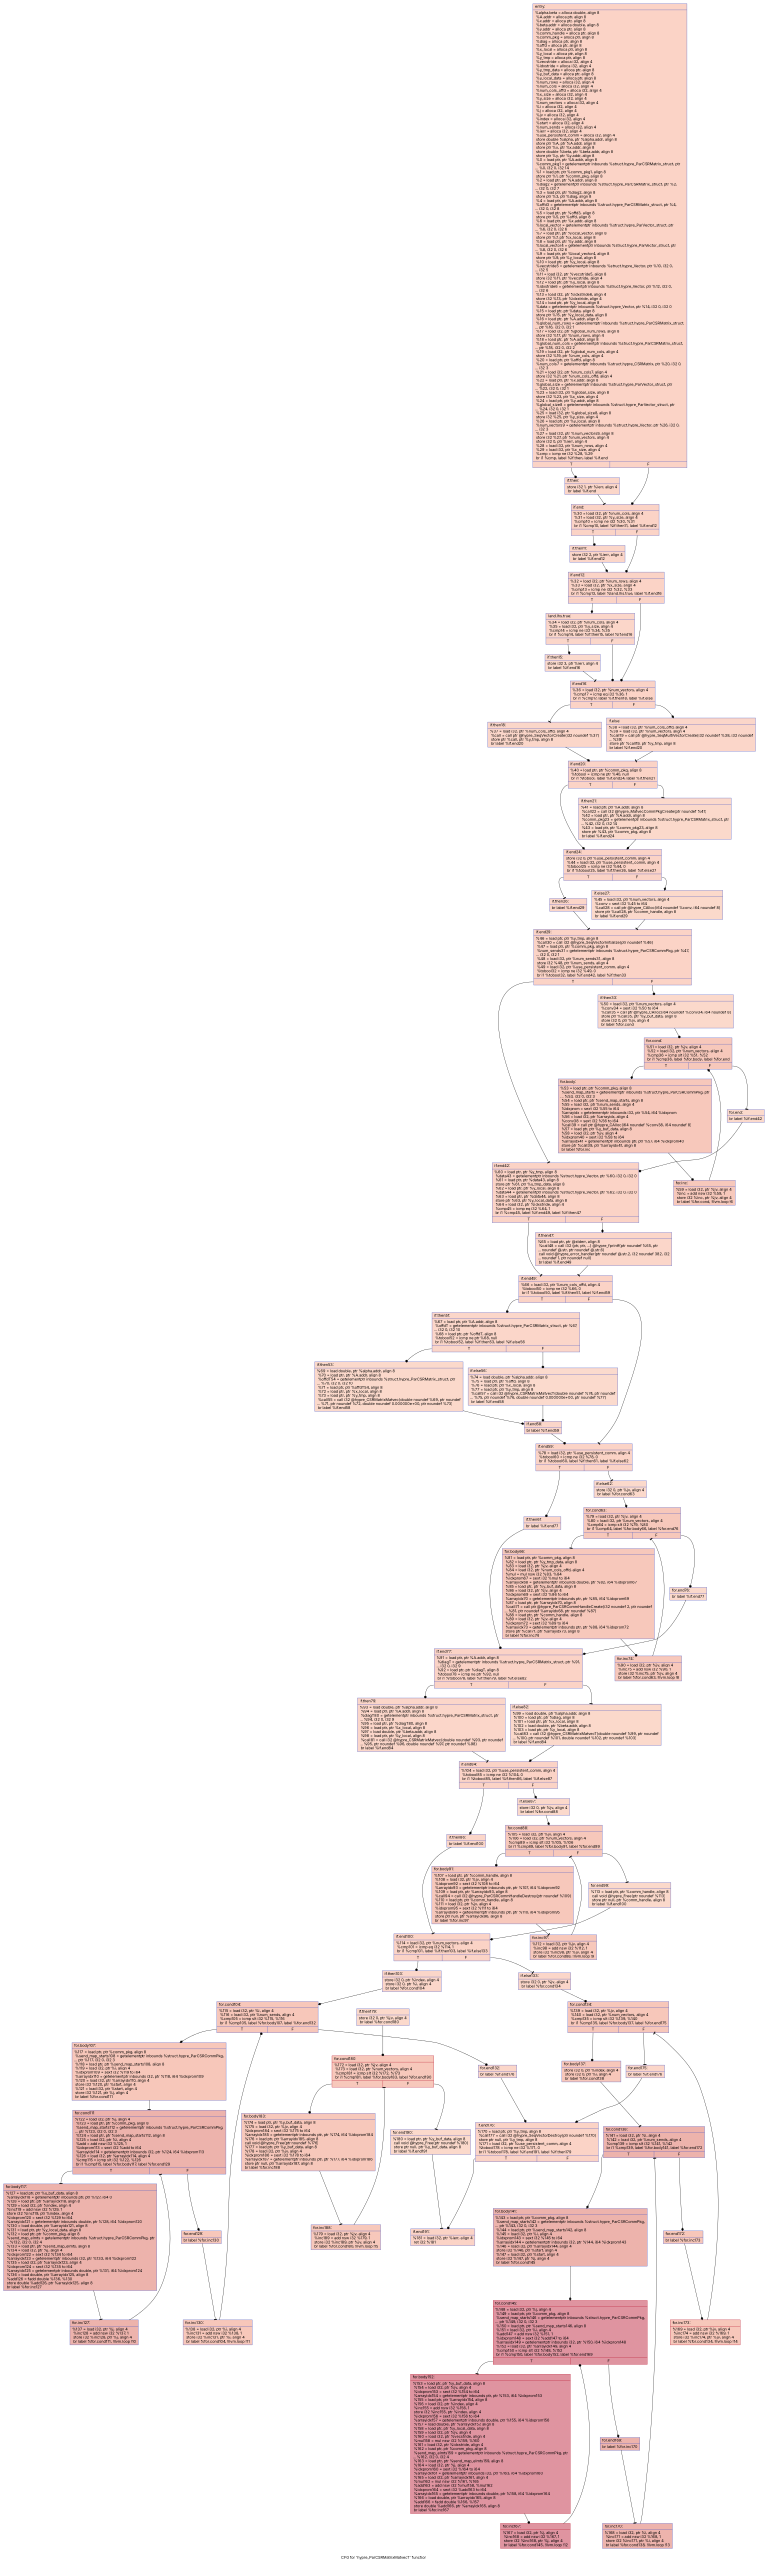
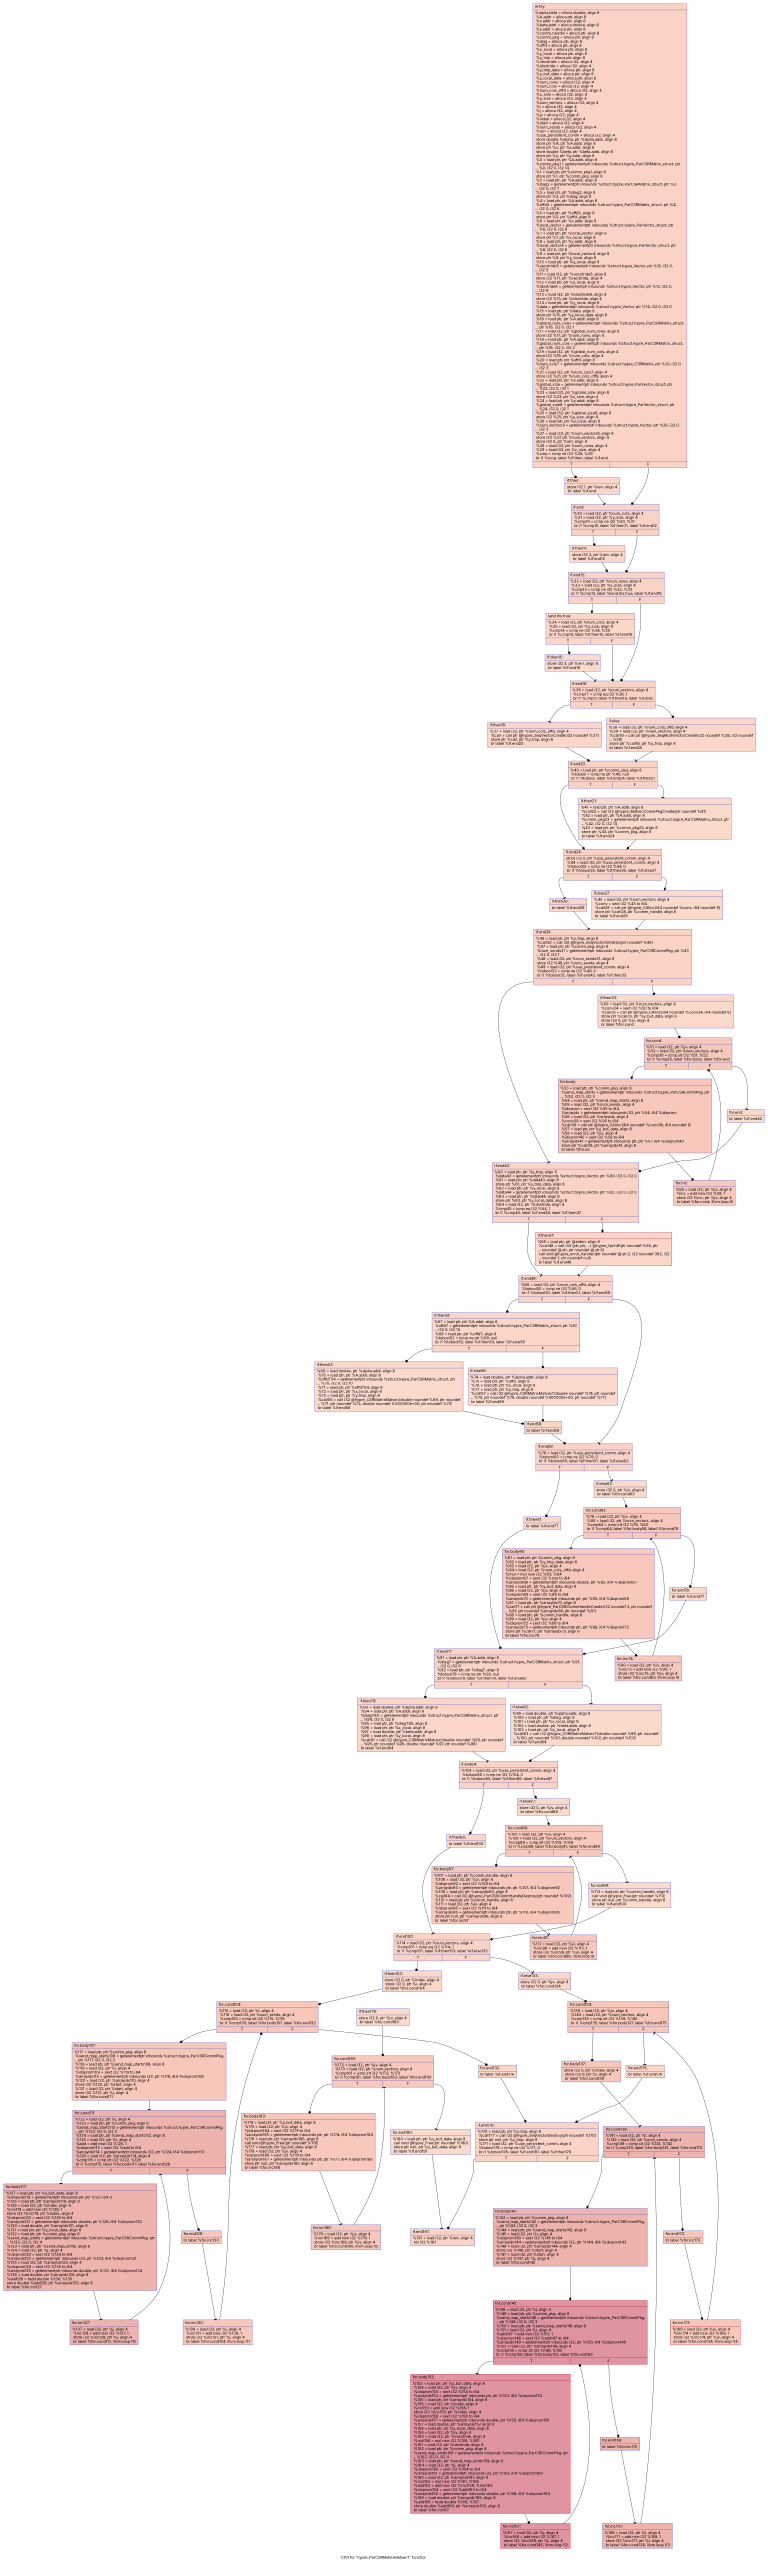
(604, 1249) -> (604, 1249)
(383, 2071) -> (383, 2071)
